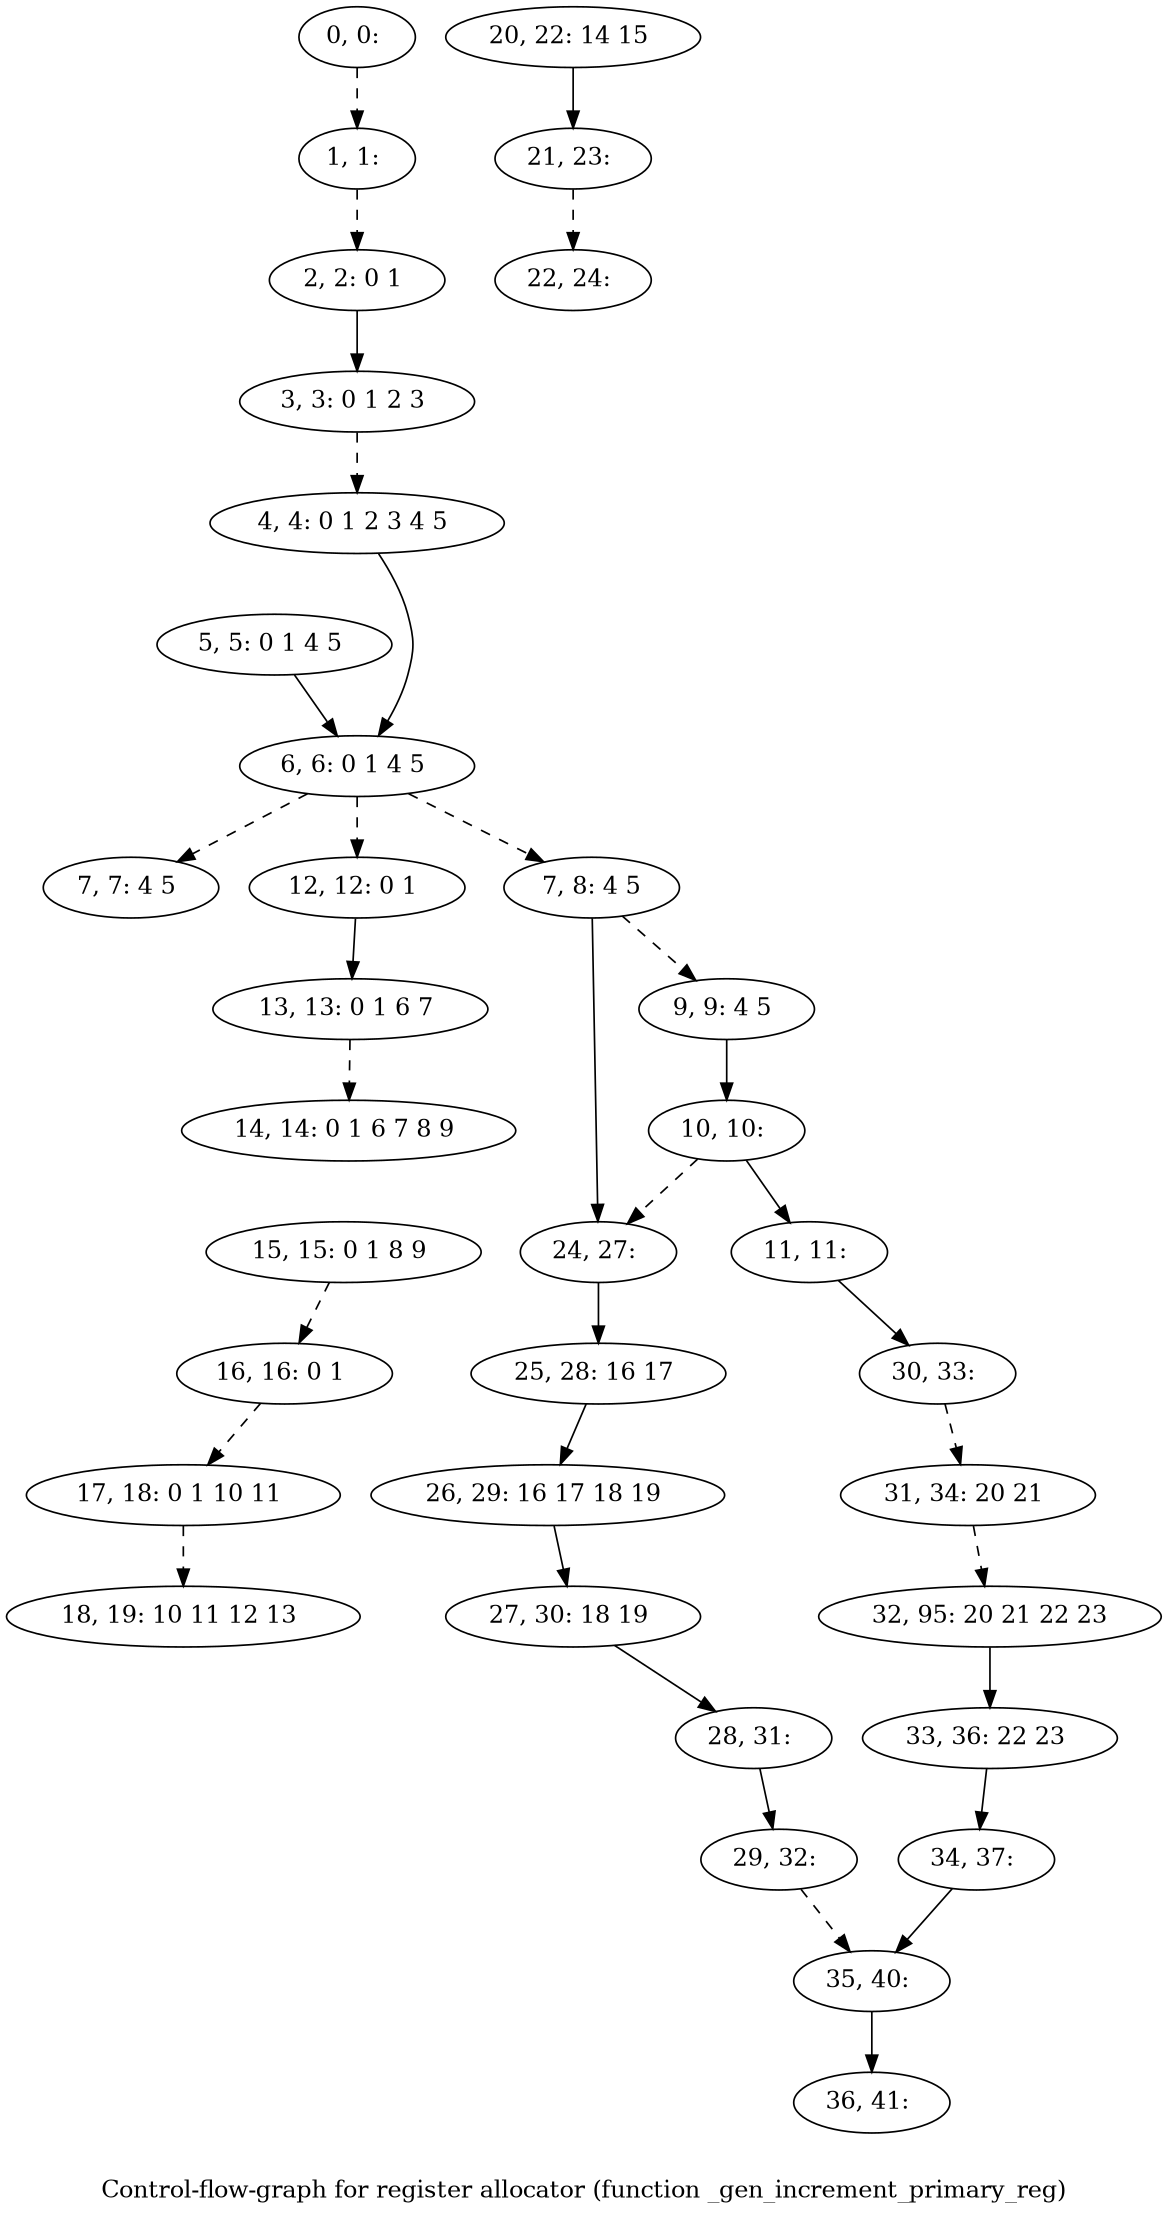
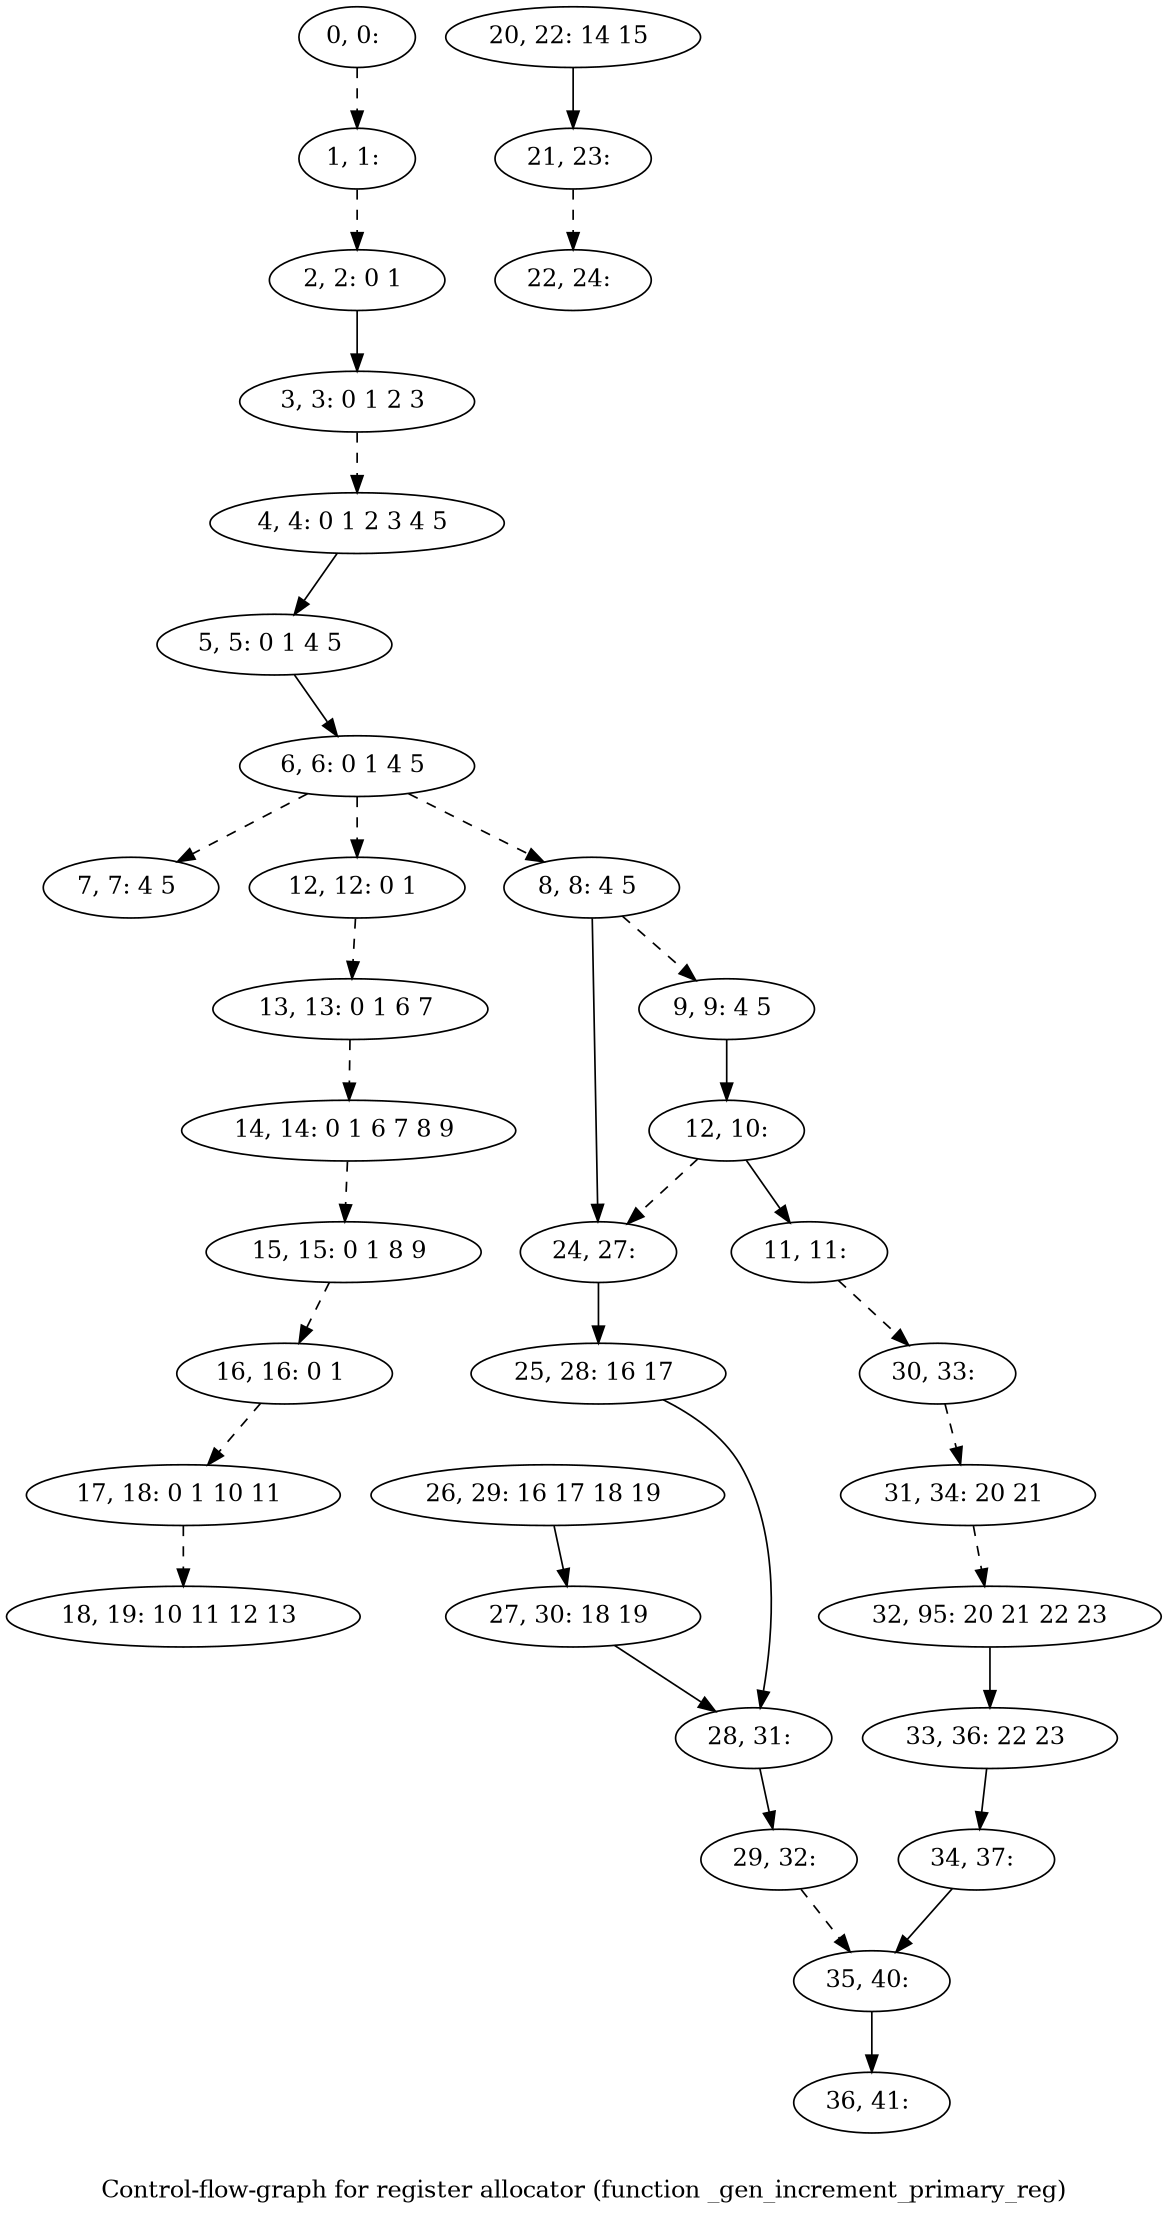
(412, 636) -> (321, 577)
(592, 888) -> (592, 888)
(354, 940) -> (354, 940)
(727, 1131) -> (727, 1131)
none -> (347, 1183)
(867, 1307) -> (867, 1307)
(577, 1426) -> (763, 1525)
